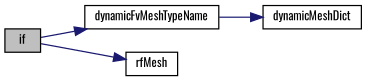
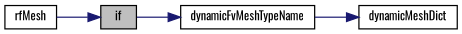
(77, 50) -> (72, 17)
